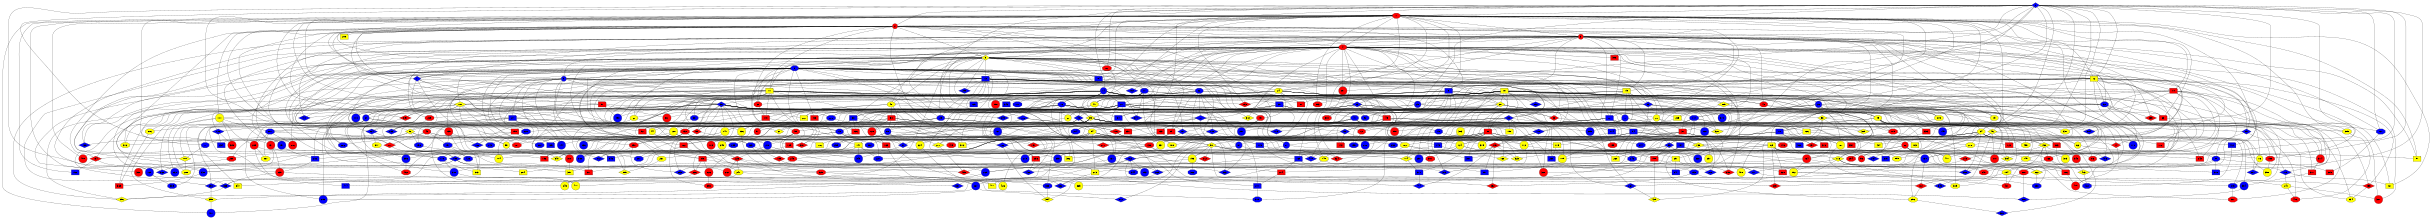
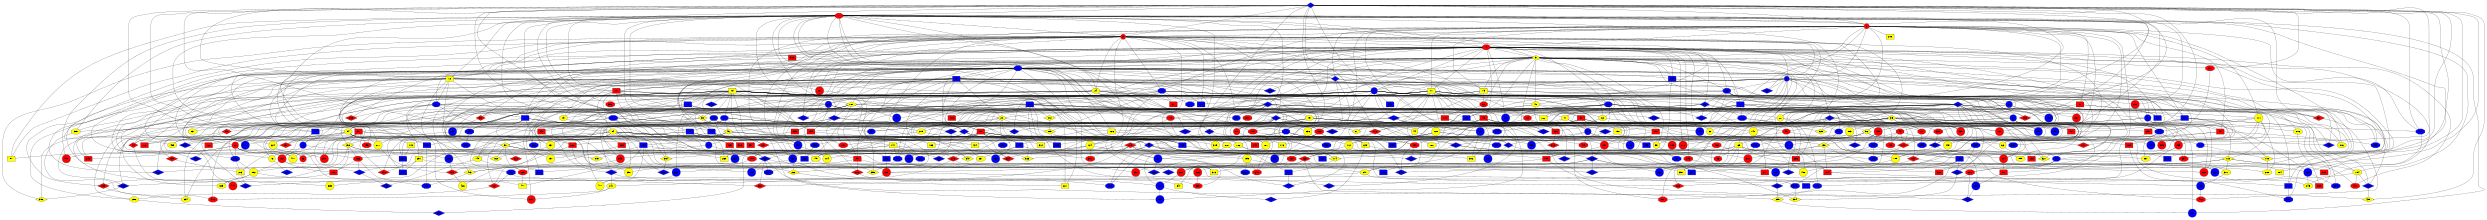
(1615, 95) -> (1050, 125)
(938, 145) -> (378, 145)
(2065, 159) -> (597, 159)
(565, 186) -> (2308, 186)
(942, 191) -> (2227, 164)
